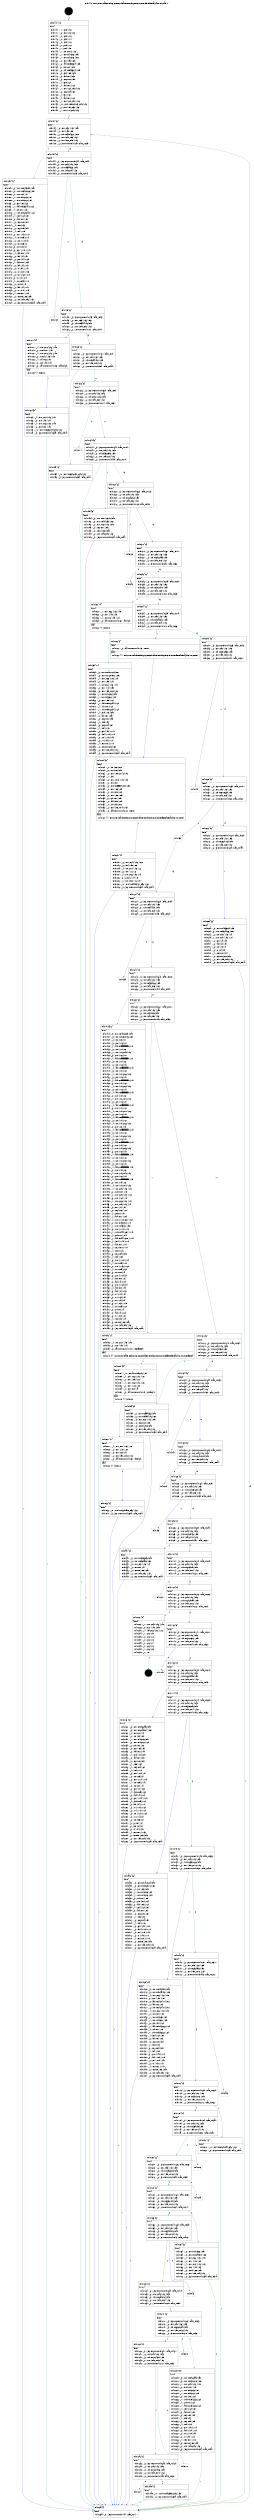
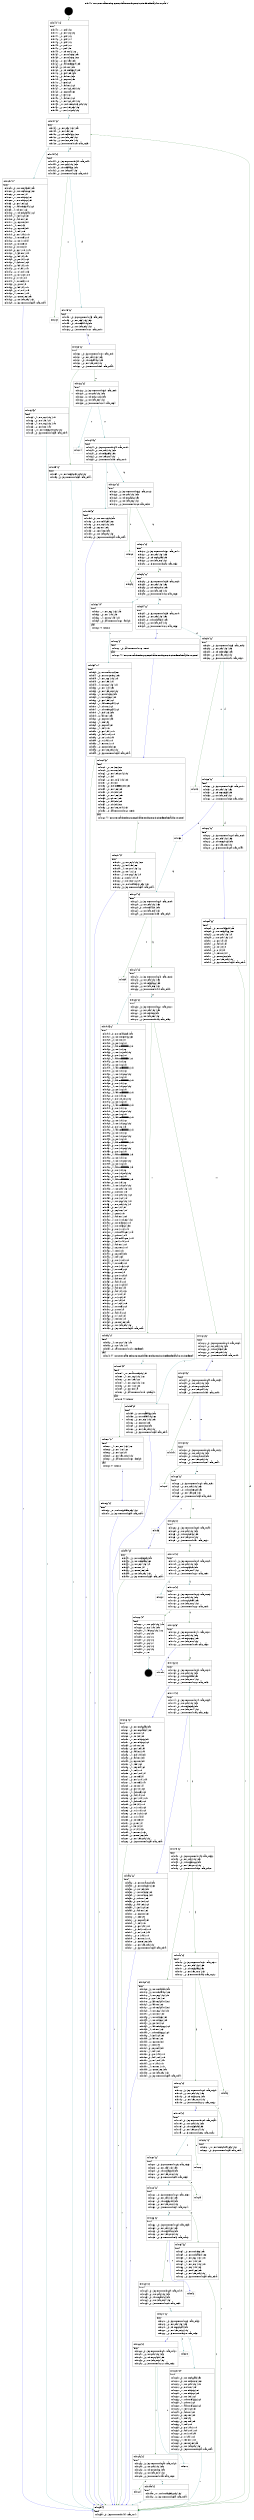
(47, 357) -> none
(81, 1485) -> (73, 1500)
(168, 1546) -> (152, 1541)
